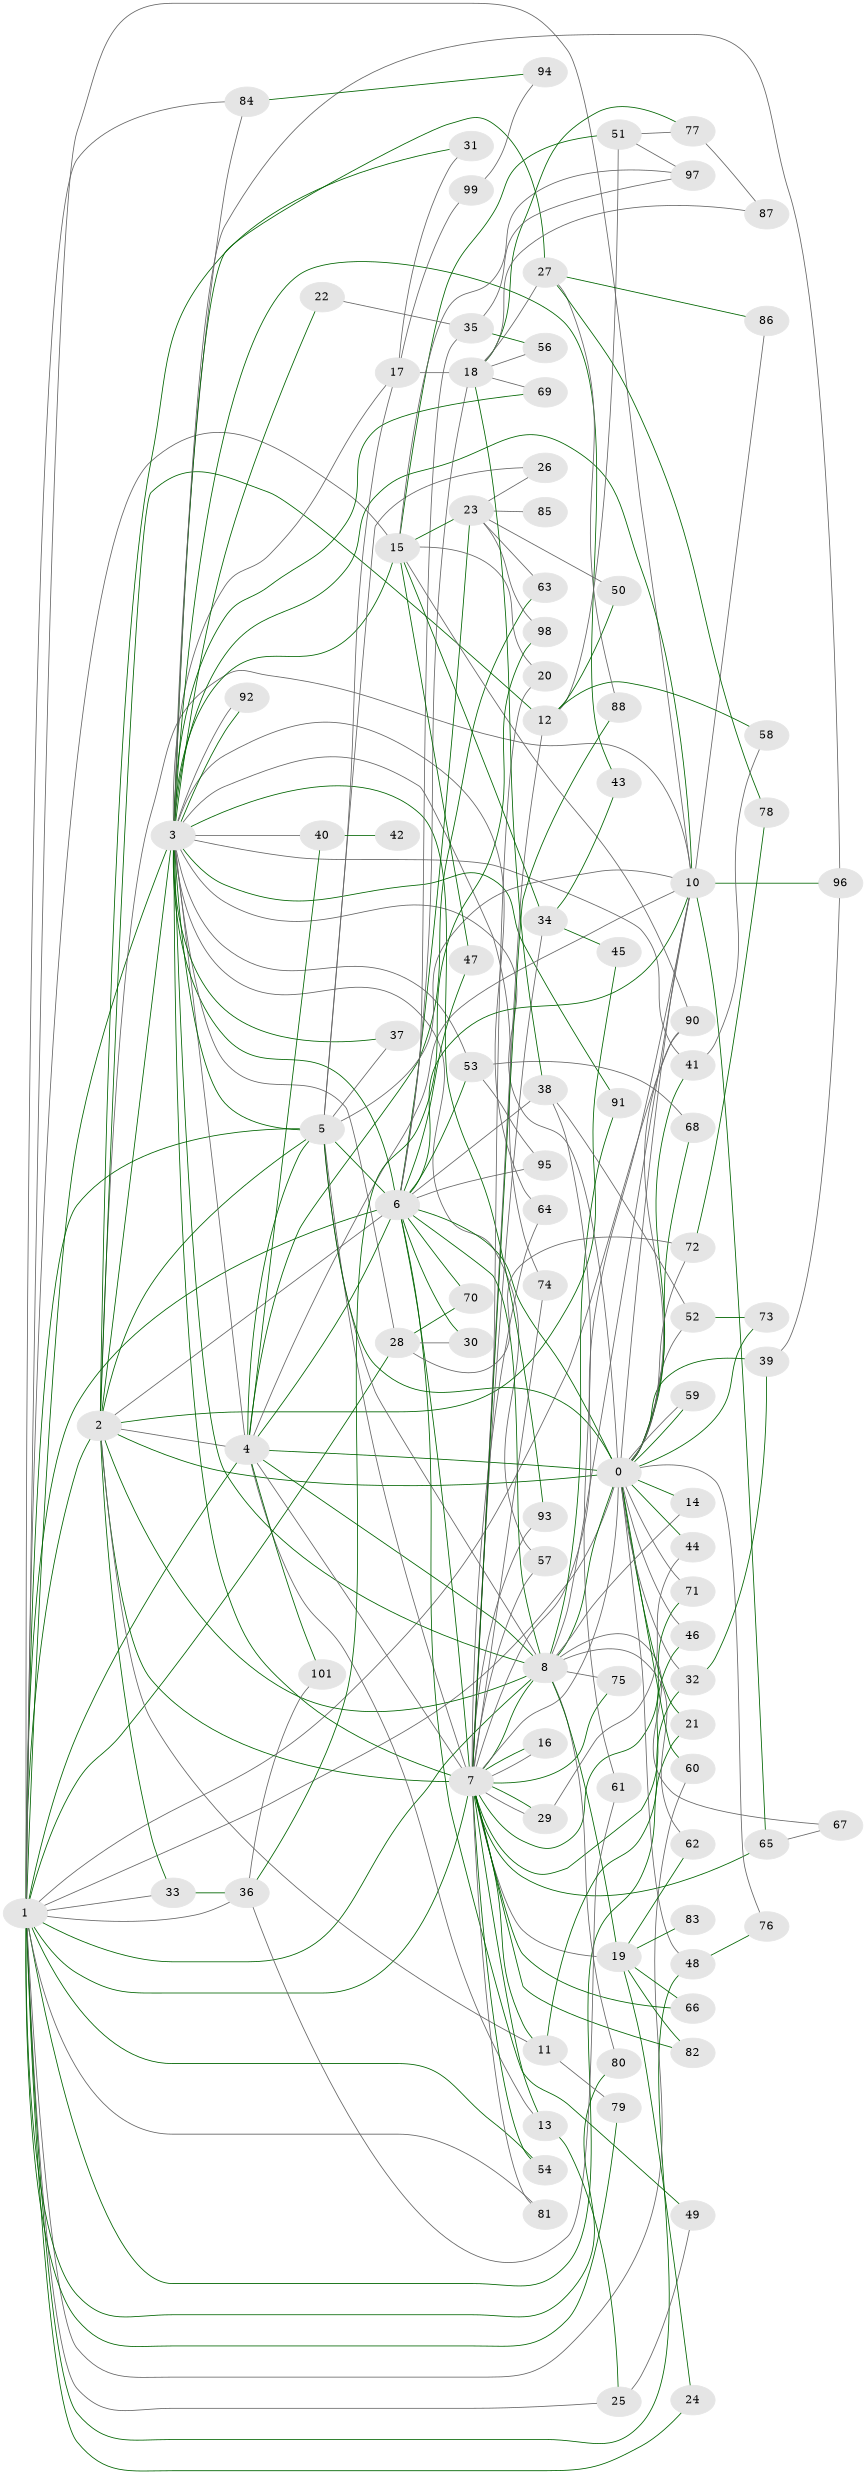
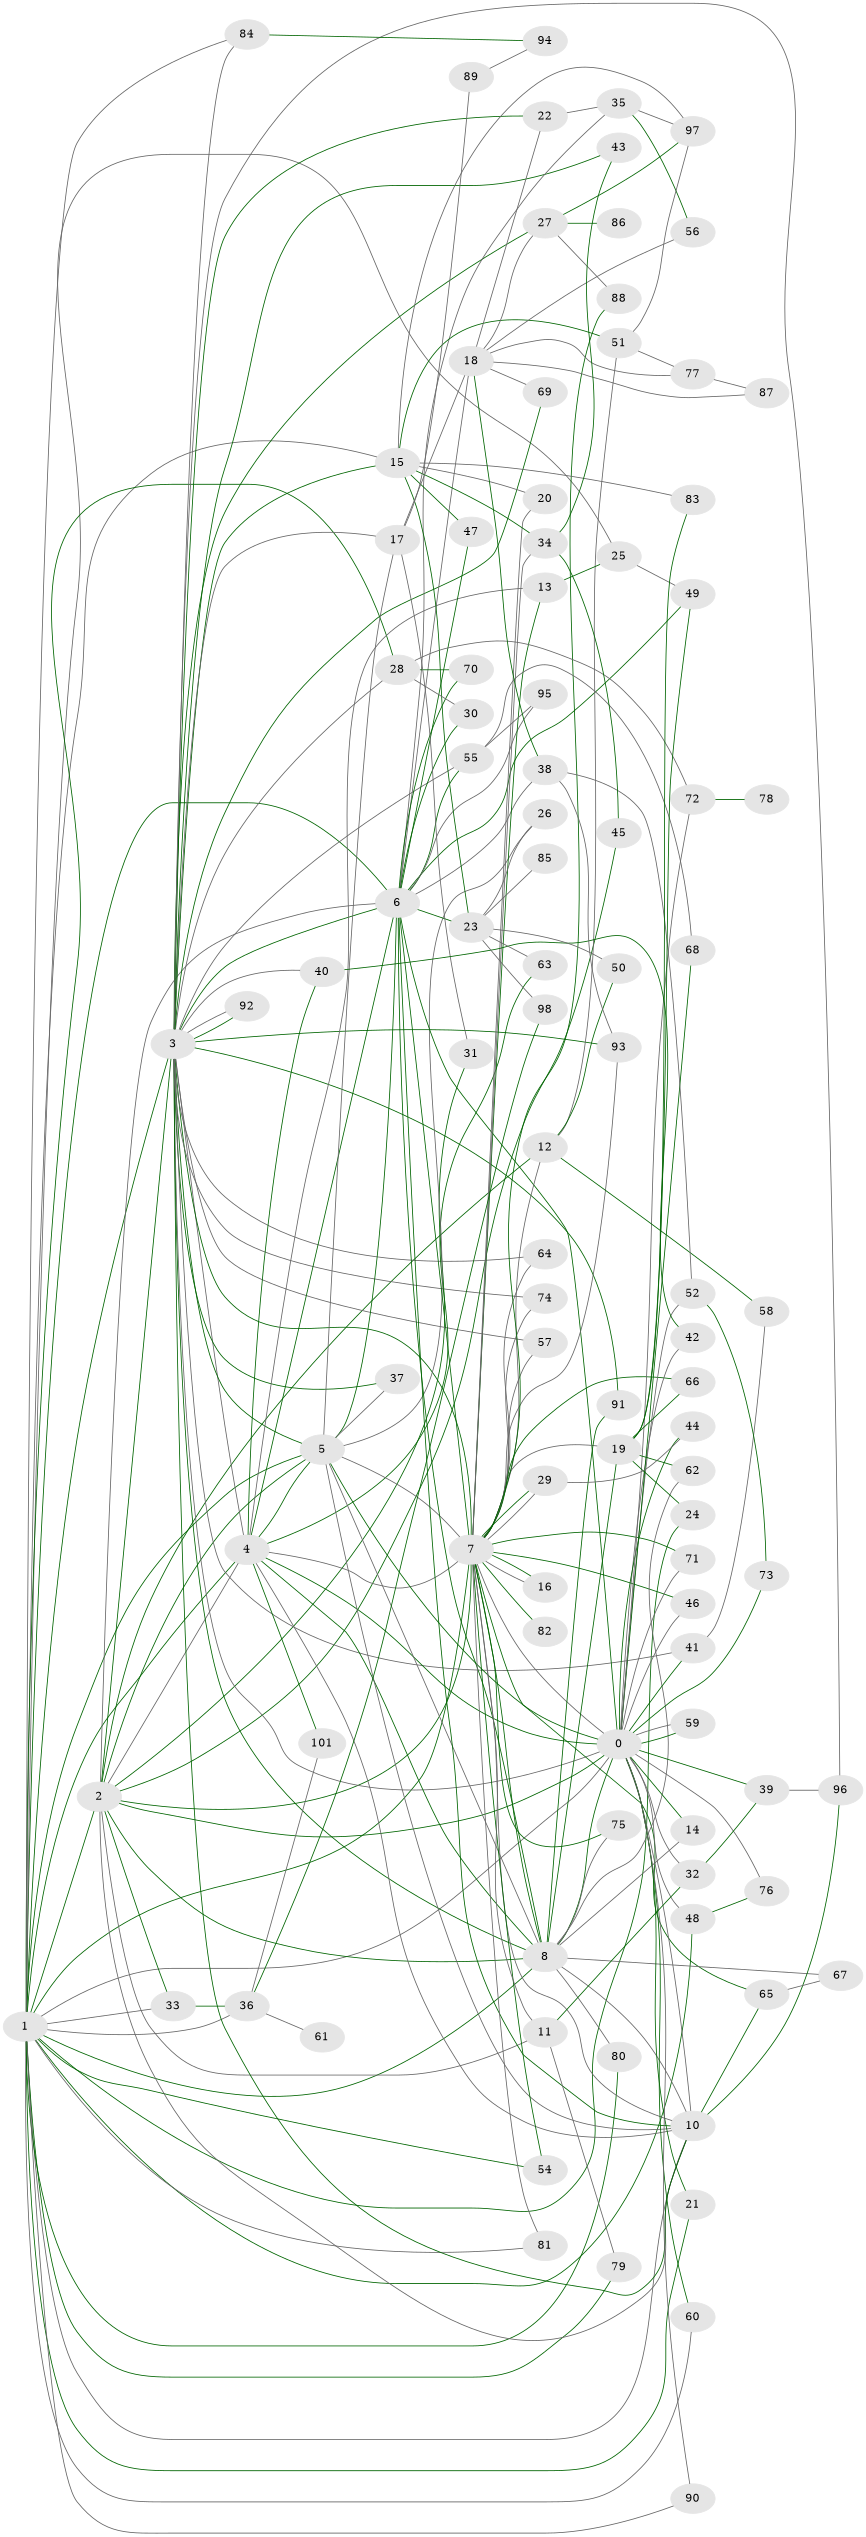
(540, 180) -> (581, 352)
(471, 190) -> (471, 77)
none -> (510, 233)
(683, 531) -> (623, 182)
(730, 602) -> none
(552, 782) -> (547, 473)
(471, 1067) -> (471, 758)
(588, 1286) -> (588, 906)
none -> (636, 1536)
(501, 1919) -> (496, 1876)
(648, 2000) -> (666, 1025)
